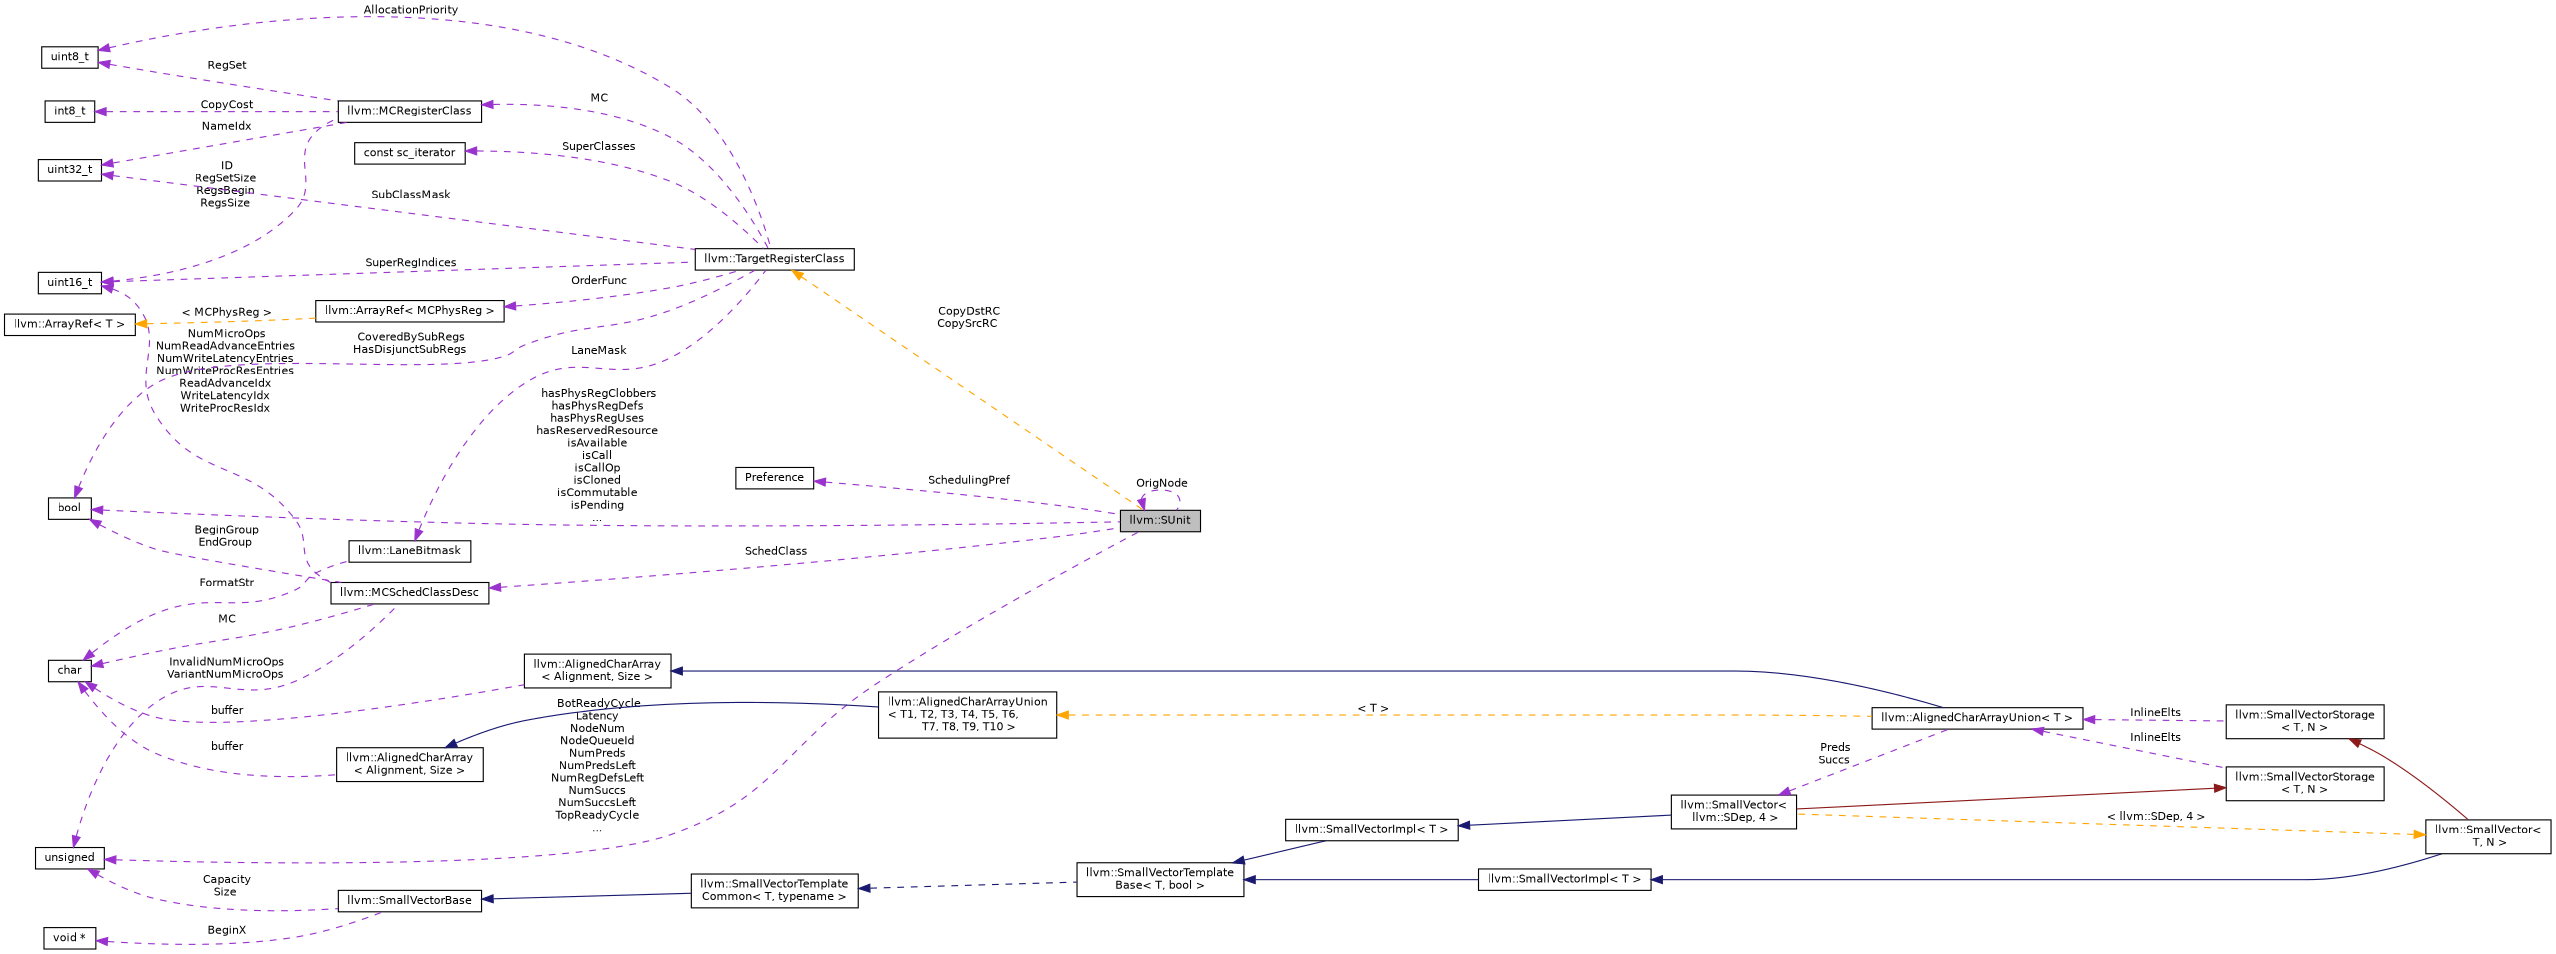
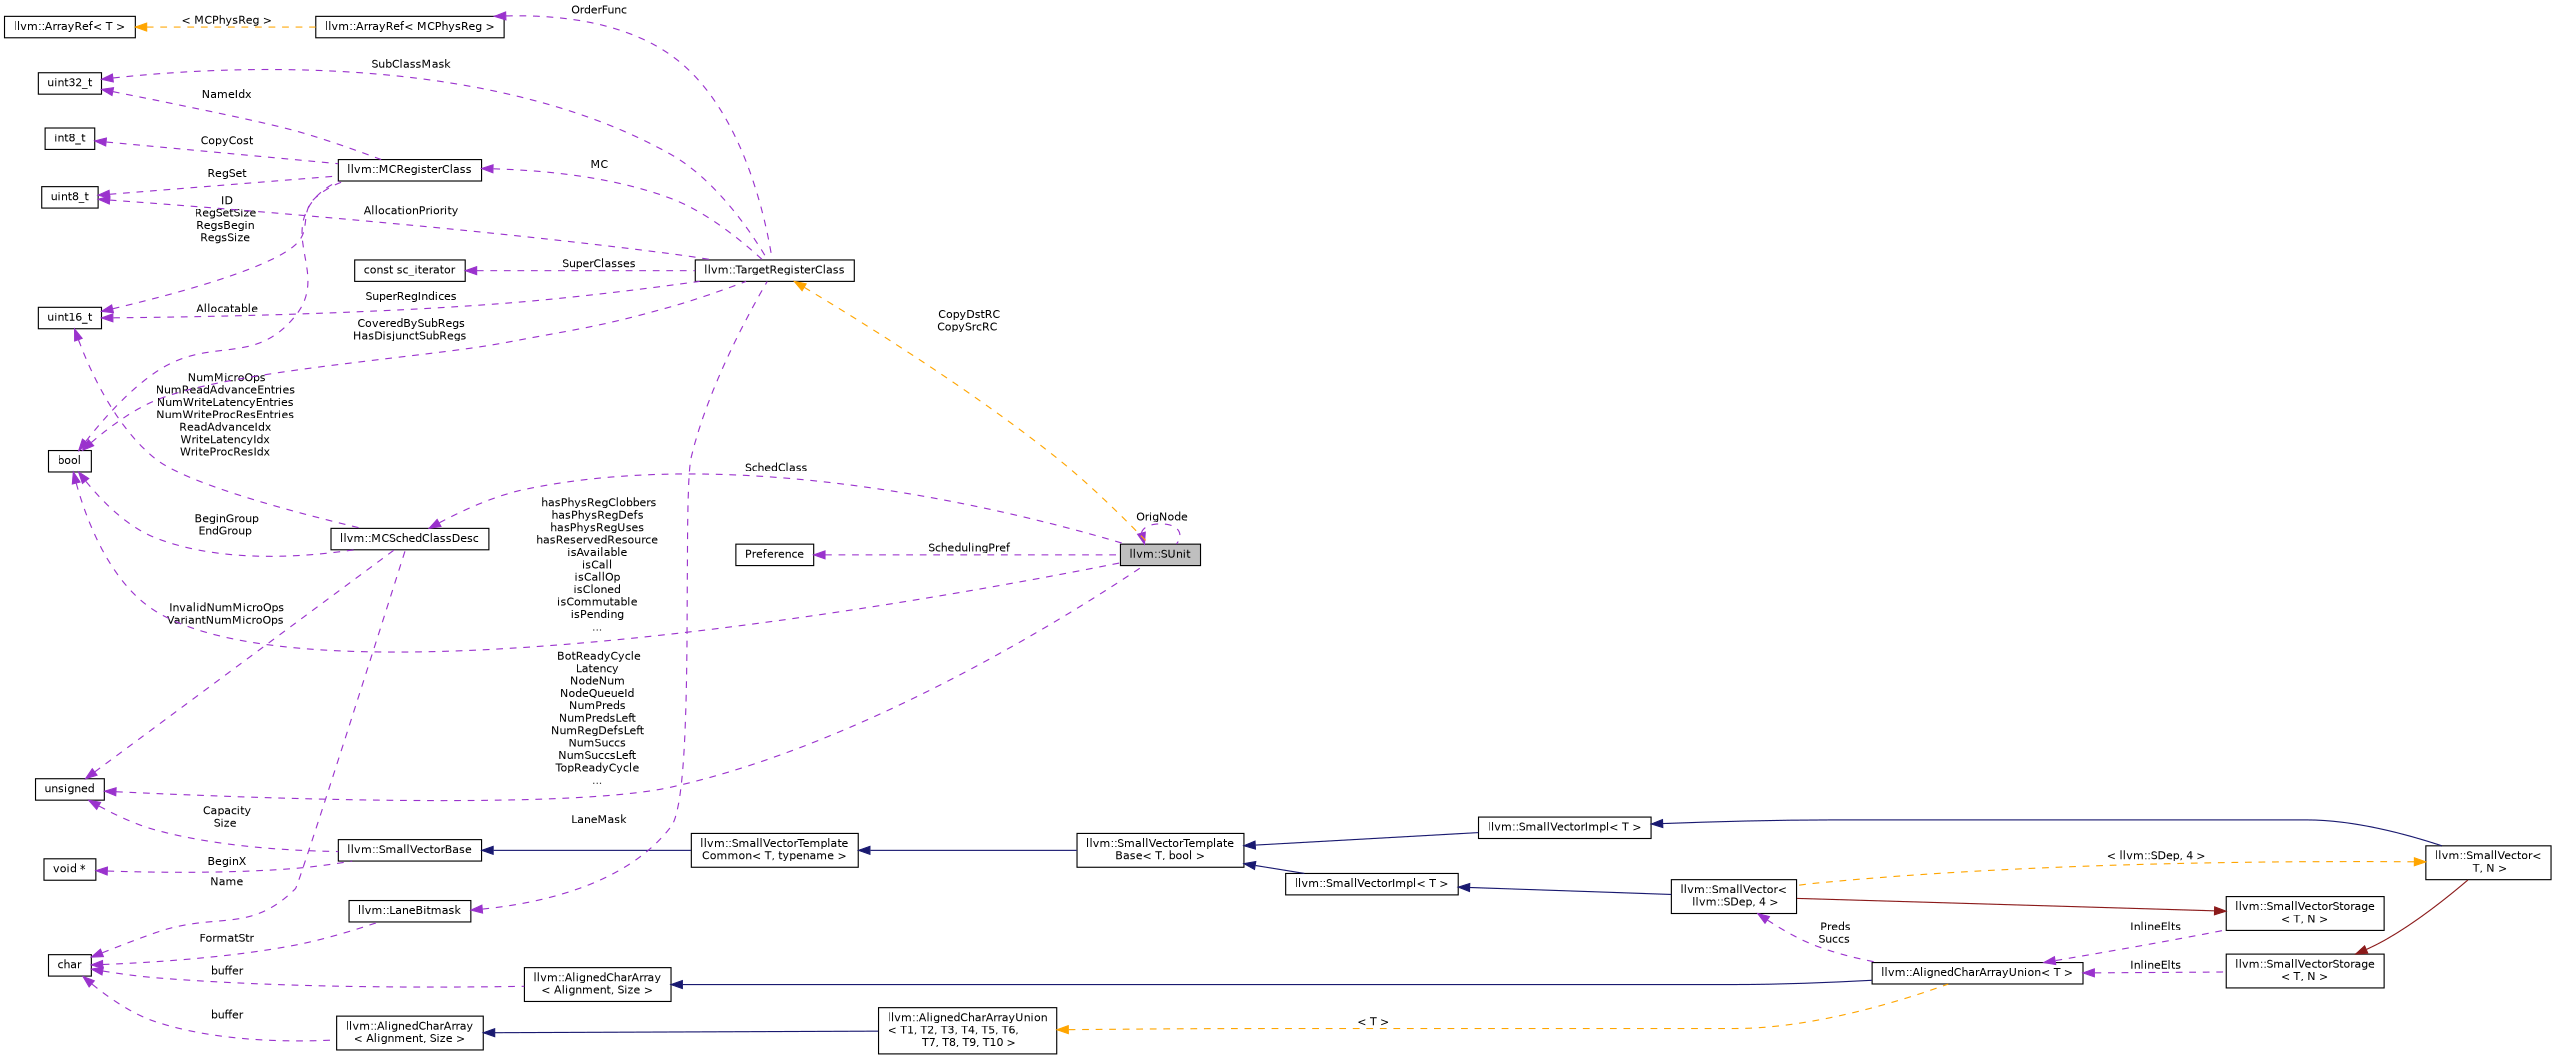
none -> (255, 344)
(226, 620) -> (226, 882)
(974, 885) -> (974, 850)
